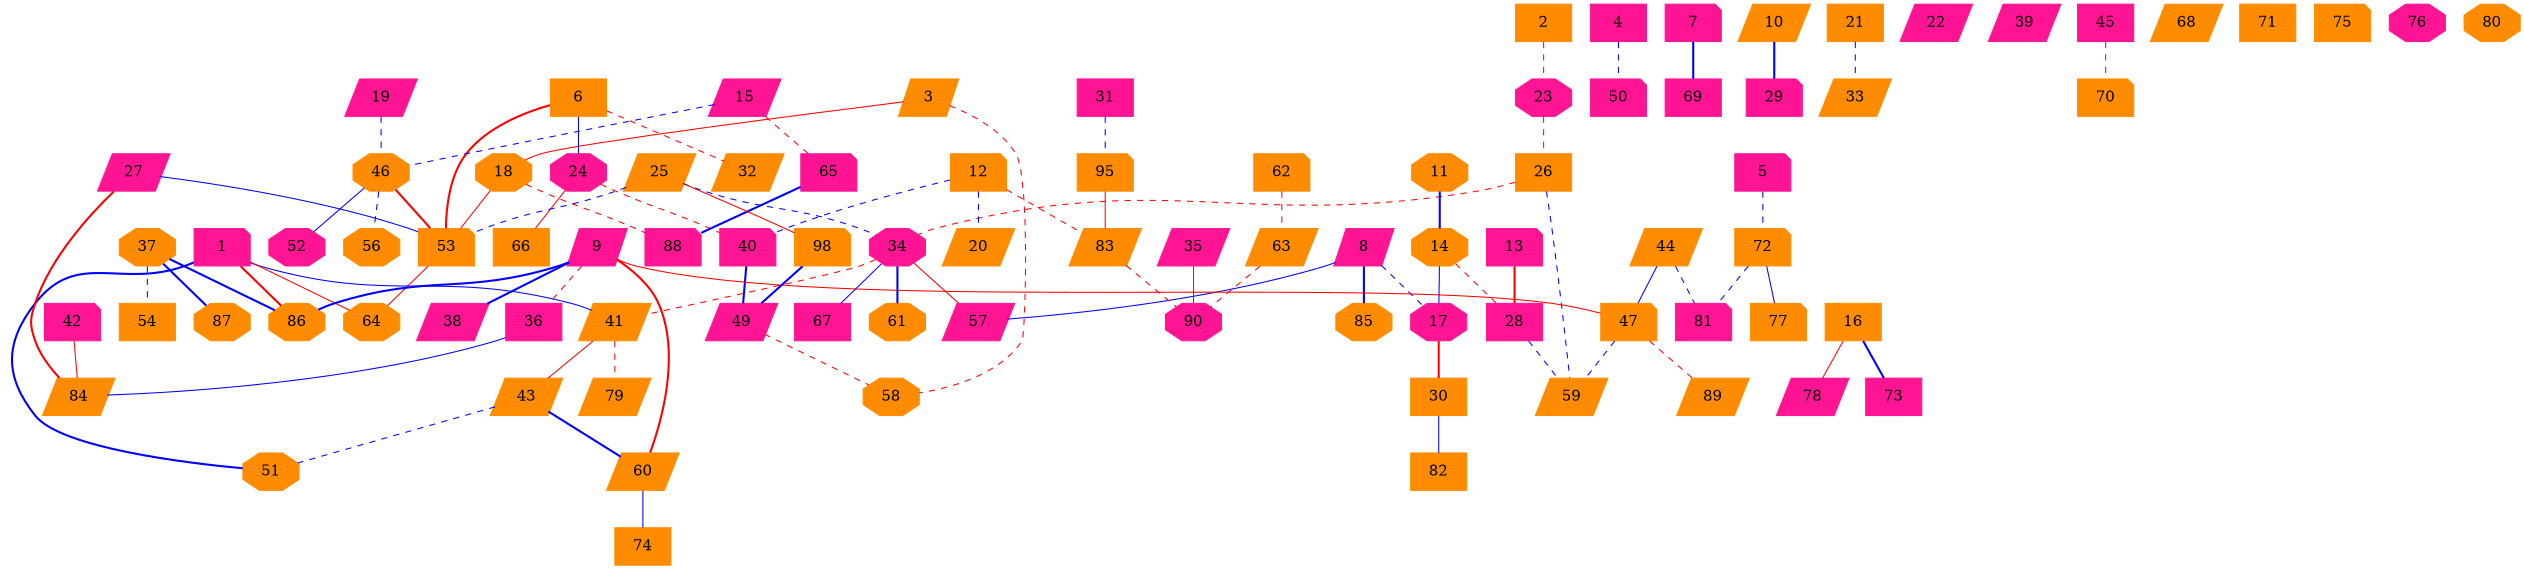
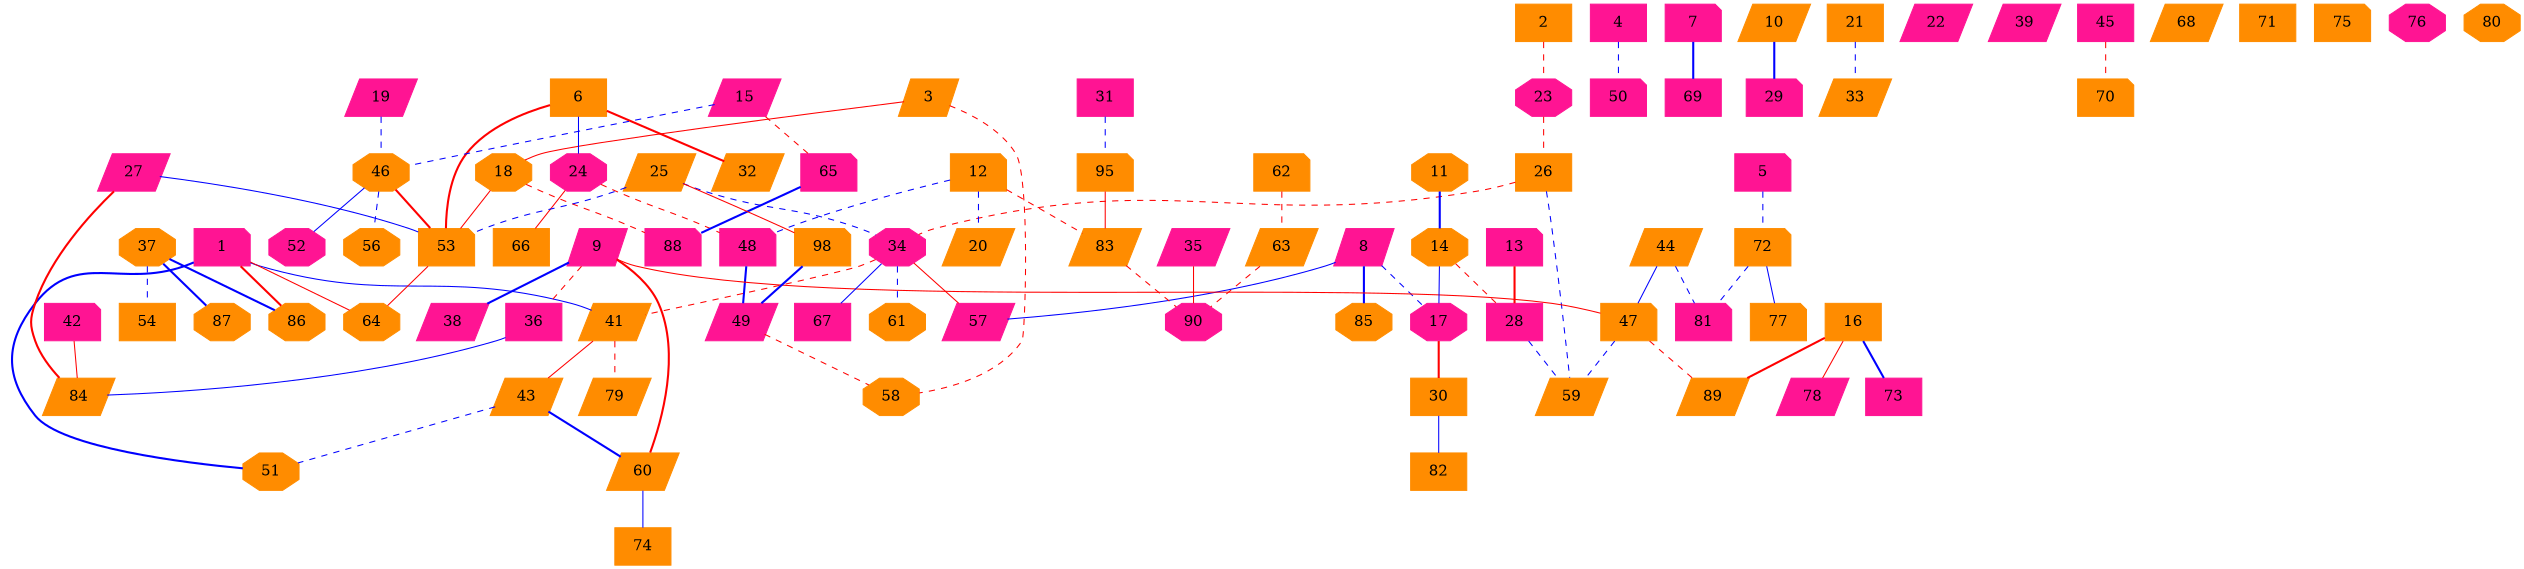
(674, 140) -> (674, 140)
(748, 247) -> (748, 247)
(482, 282) -> none
(897, 283) -> (897, 283)
none -> (1786, 358)
